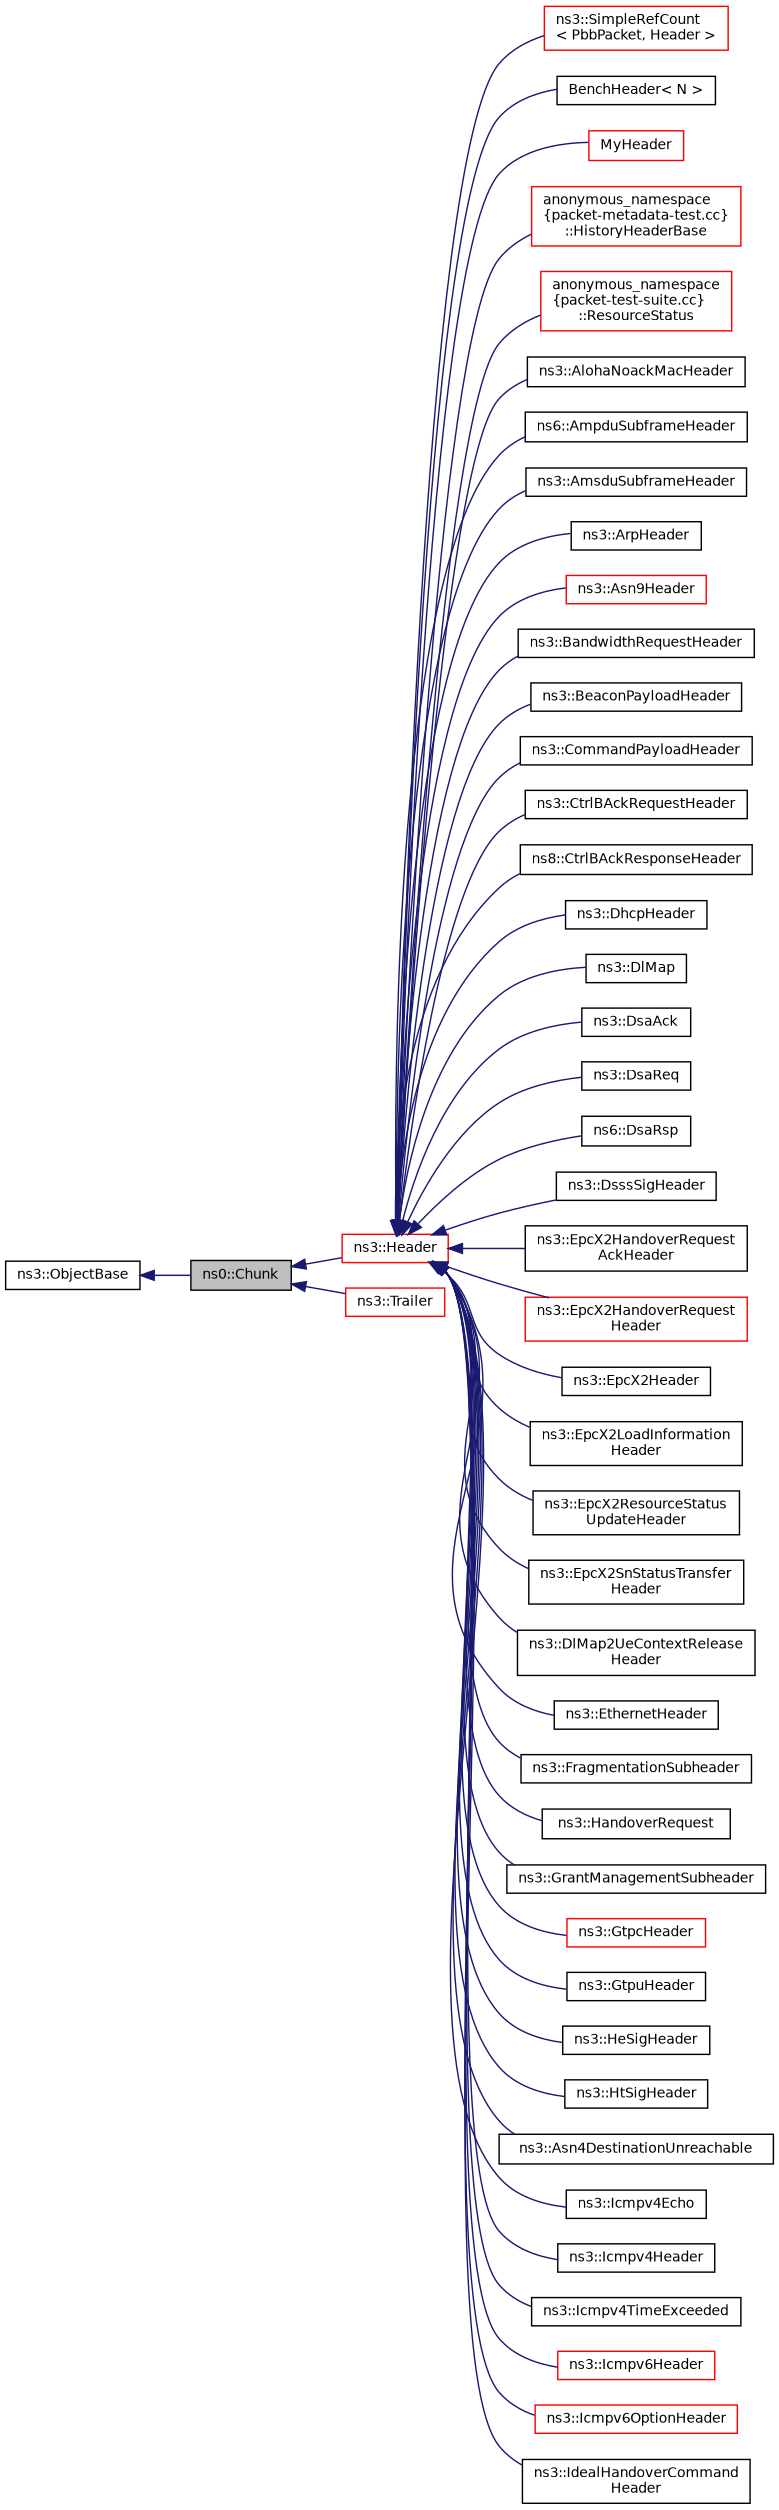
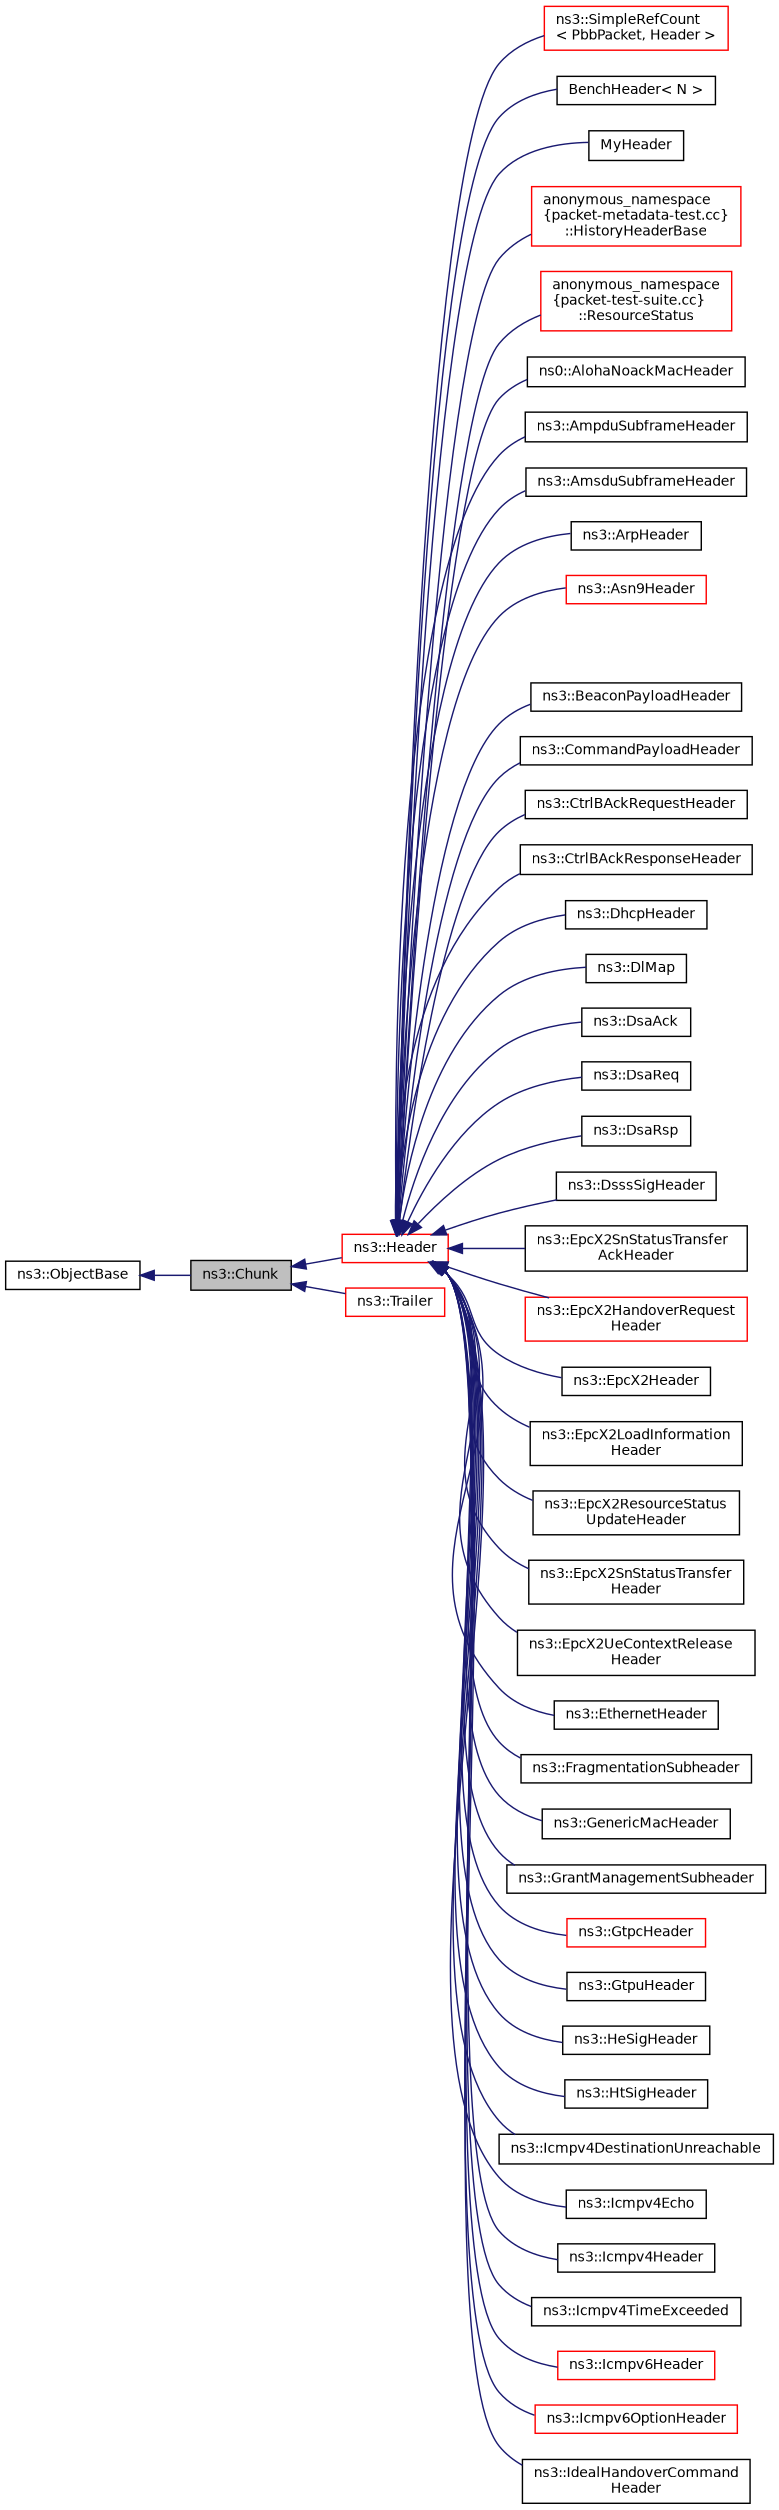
(636, 146) -> (636, 146)
(636, 372) -> (636, 372)
(636, 427) -> (636, 427)
(636, 643) -> none
(636, 860) -> (636, 860)
(636, 1131) -> (636, 1131)
(636, 1248) -> (636, 1248)
(241, 1275) -> (241, 1275)
(636, 1653) -> (636, 1653)
(636, 1824) -> (636, 1824)
(636, 2149) -> (636, 2149)
